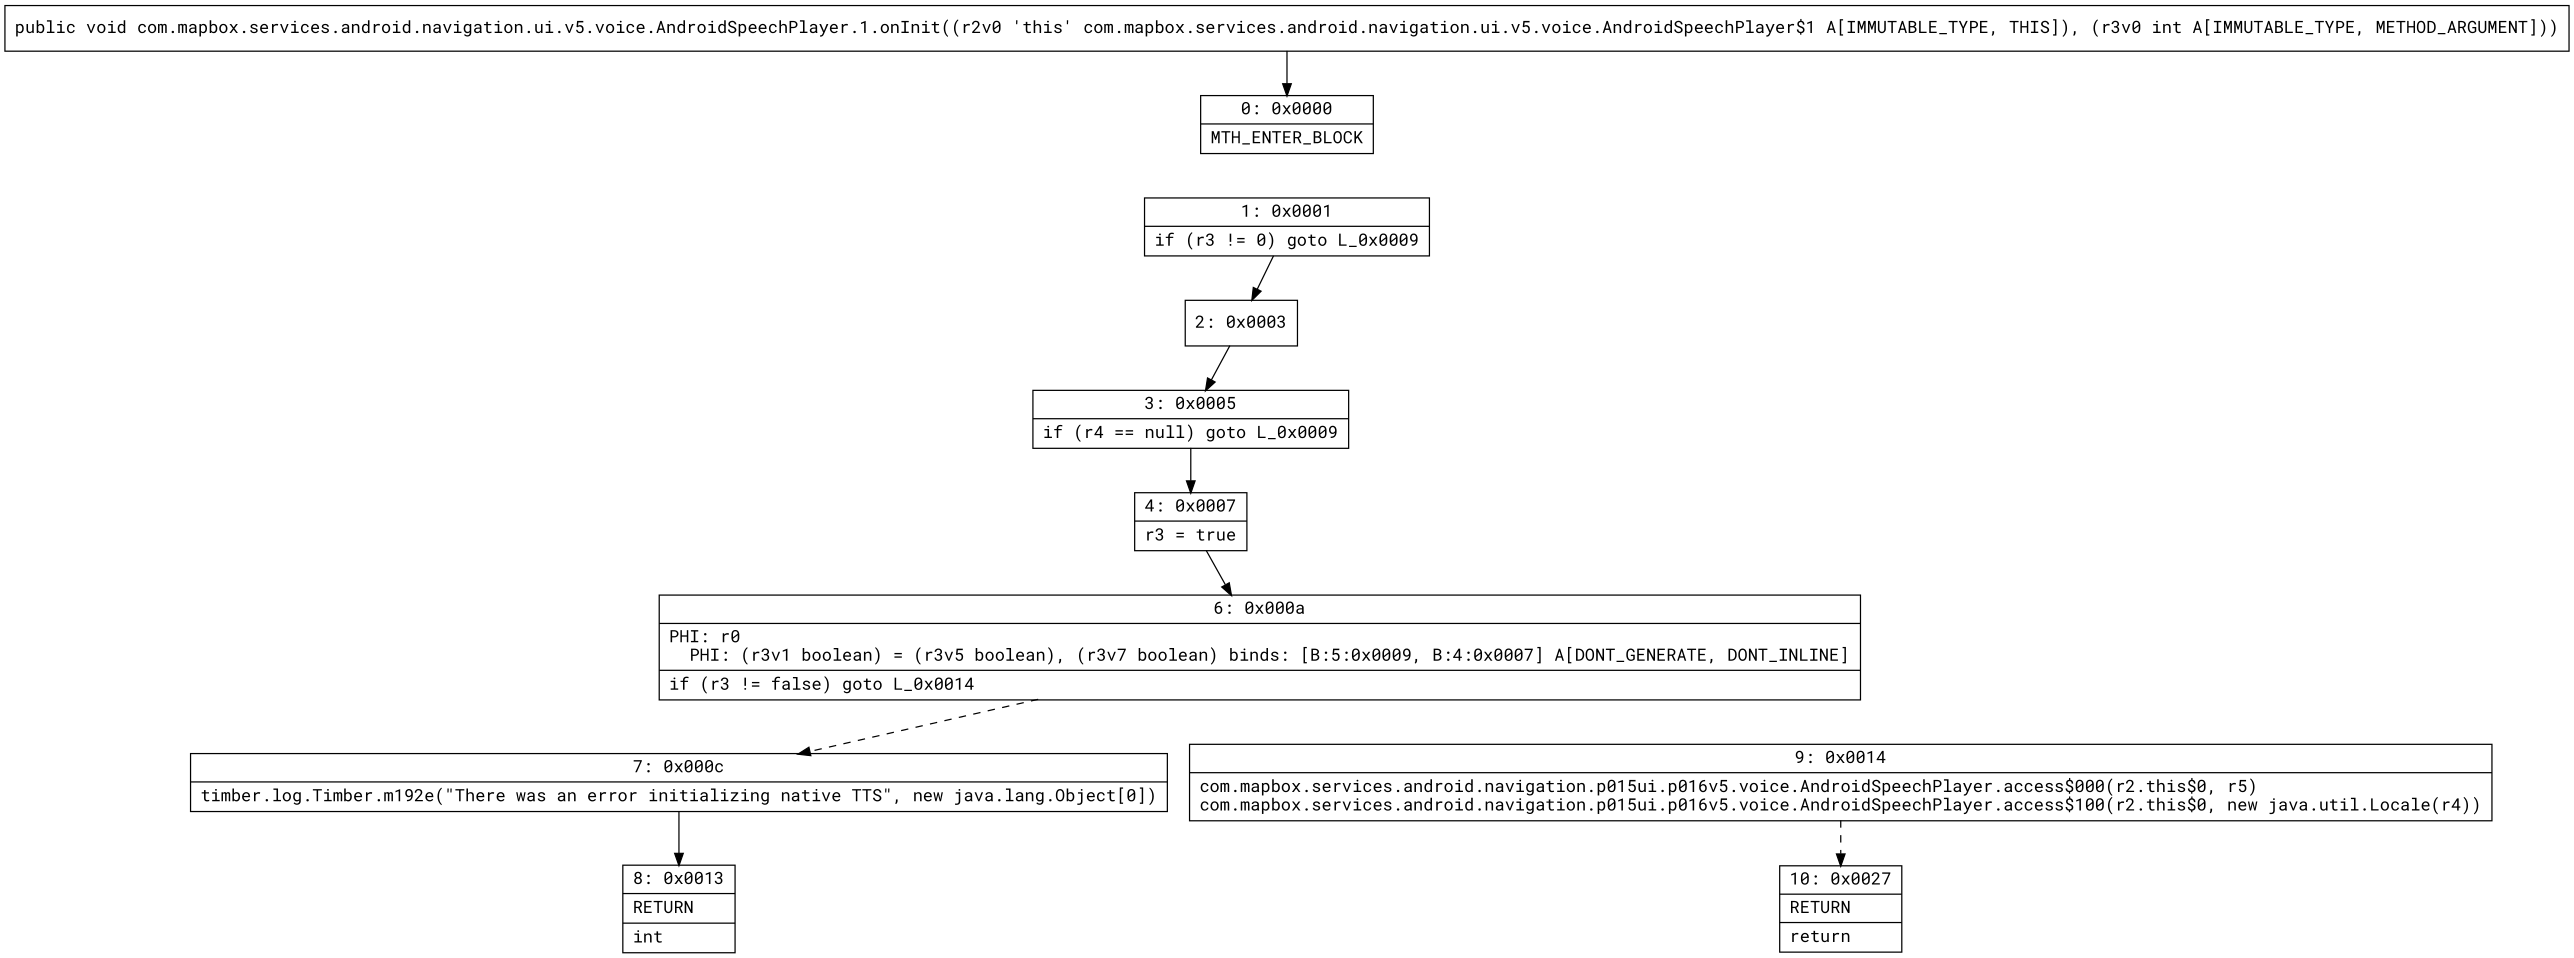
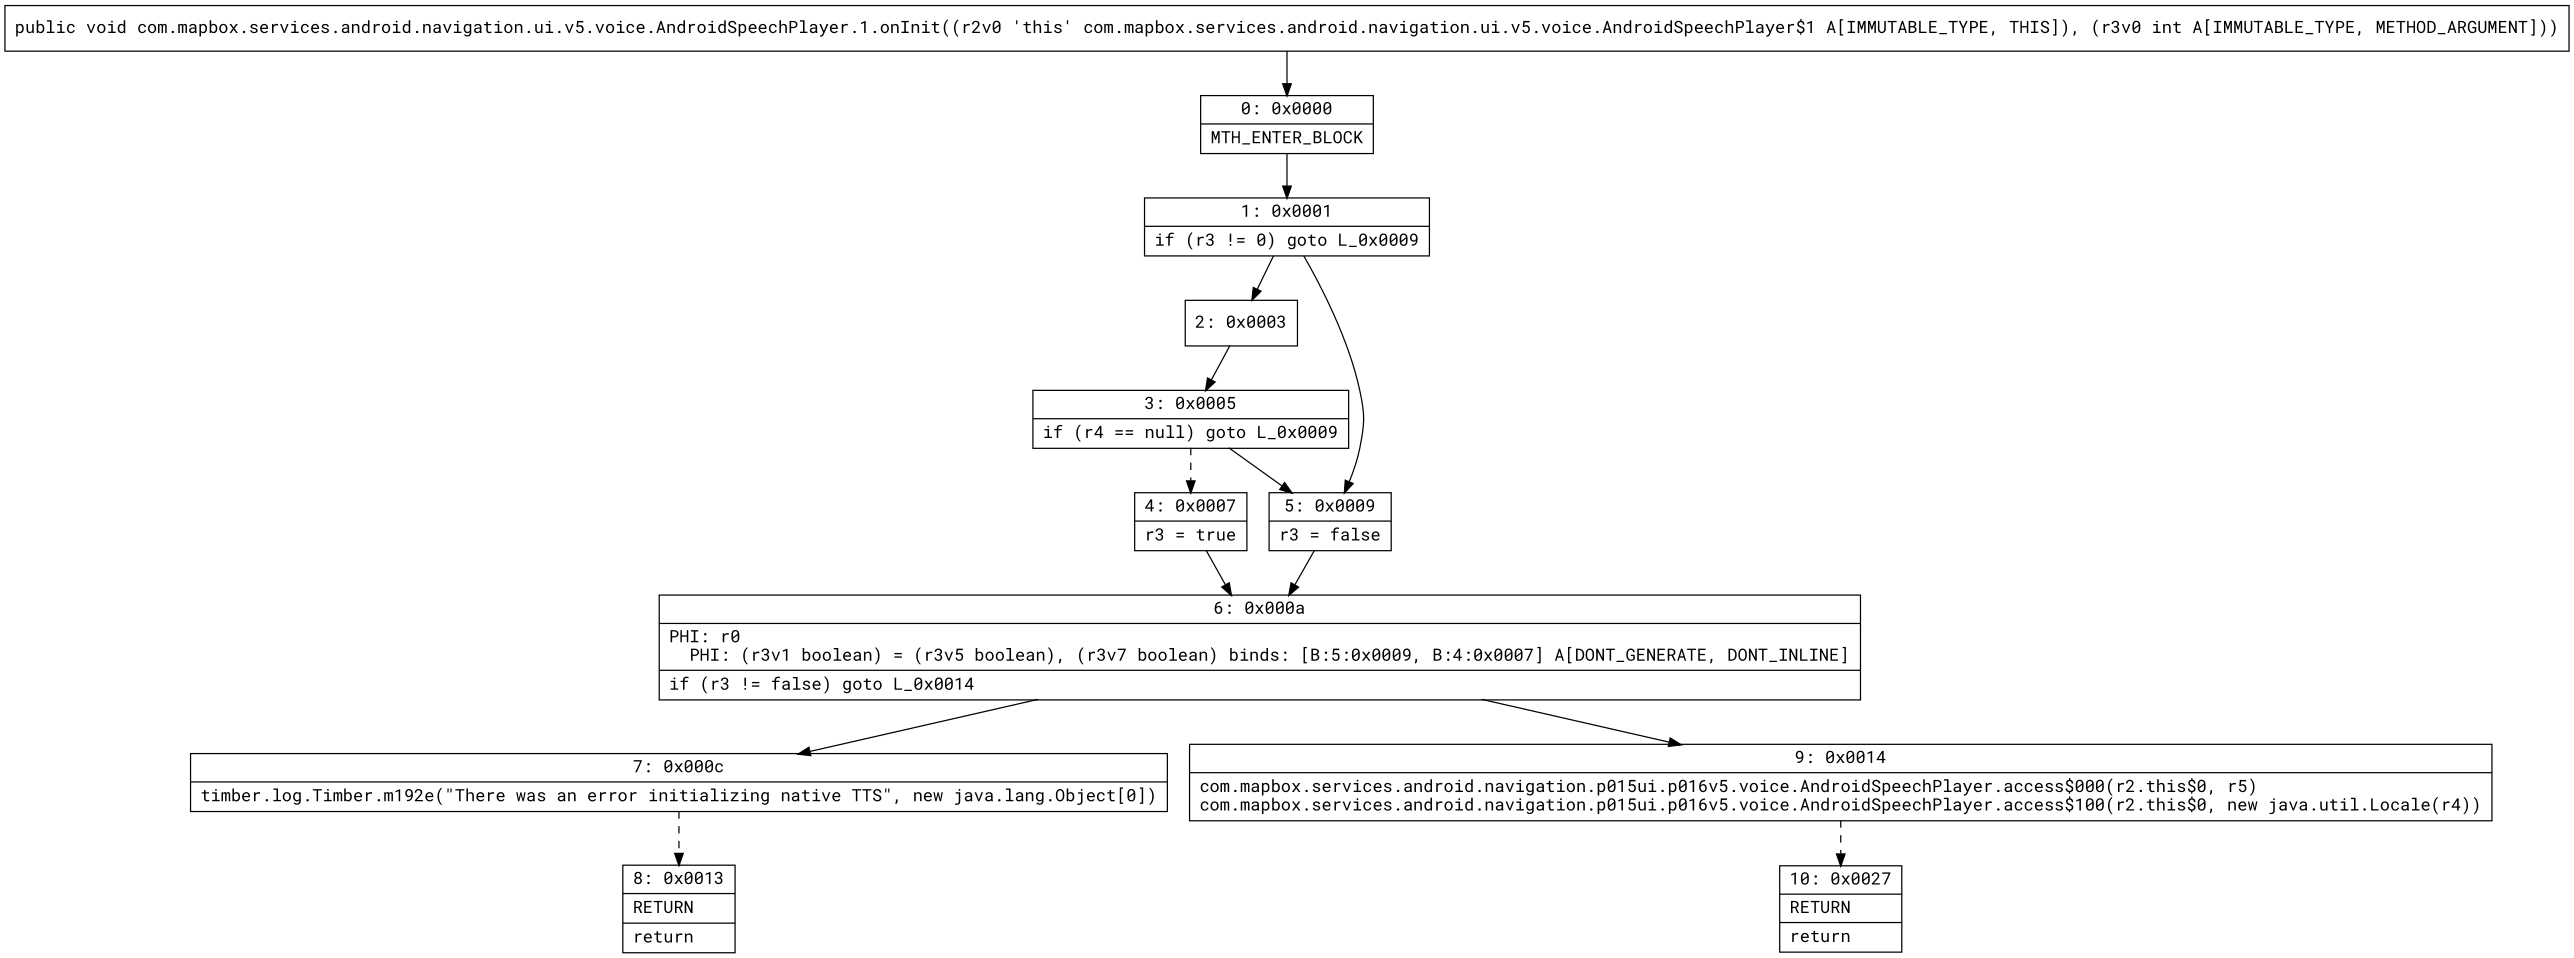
none -> (1287, 170)
(1191, 464) -> (1191, 464)
none -> (1330, 522)
none -> (1575, 721)
(924, 725) -> (924, 725)
(679, 832) -> (679, 832)
(648, 937) -> (664, 937)
